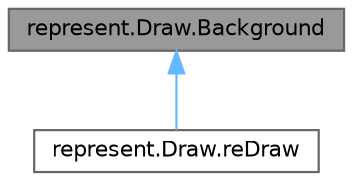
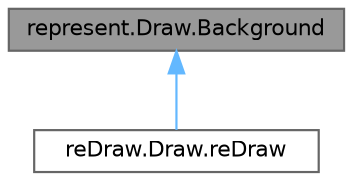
(176, 151) -> (176, 151)
